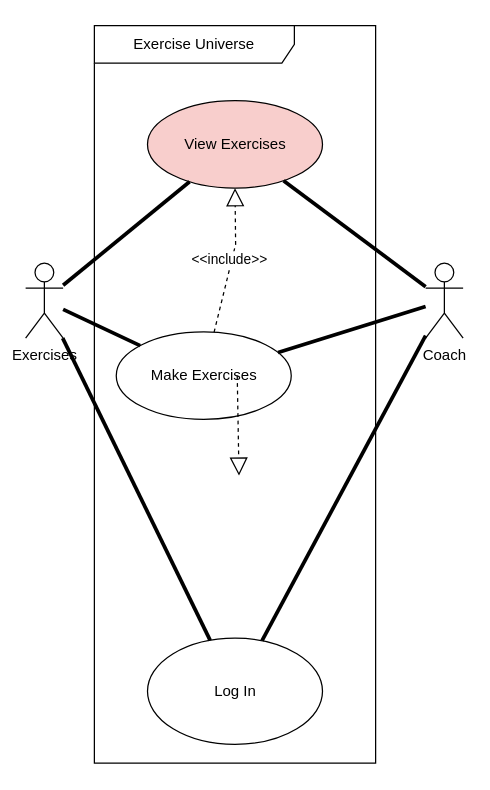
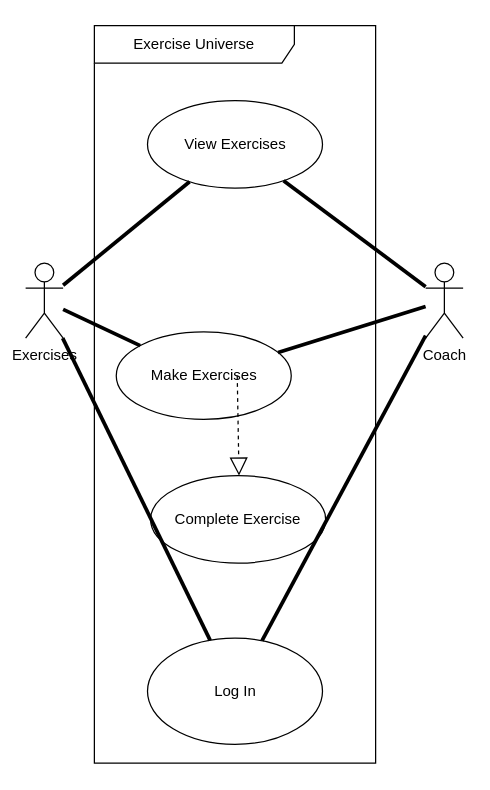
(235, 144) -> (235, 144)
(229, 270) -> none
none -> (238, 519)
